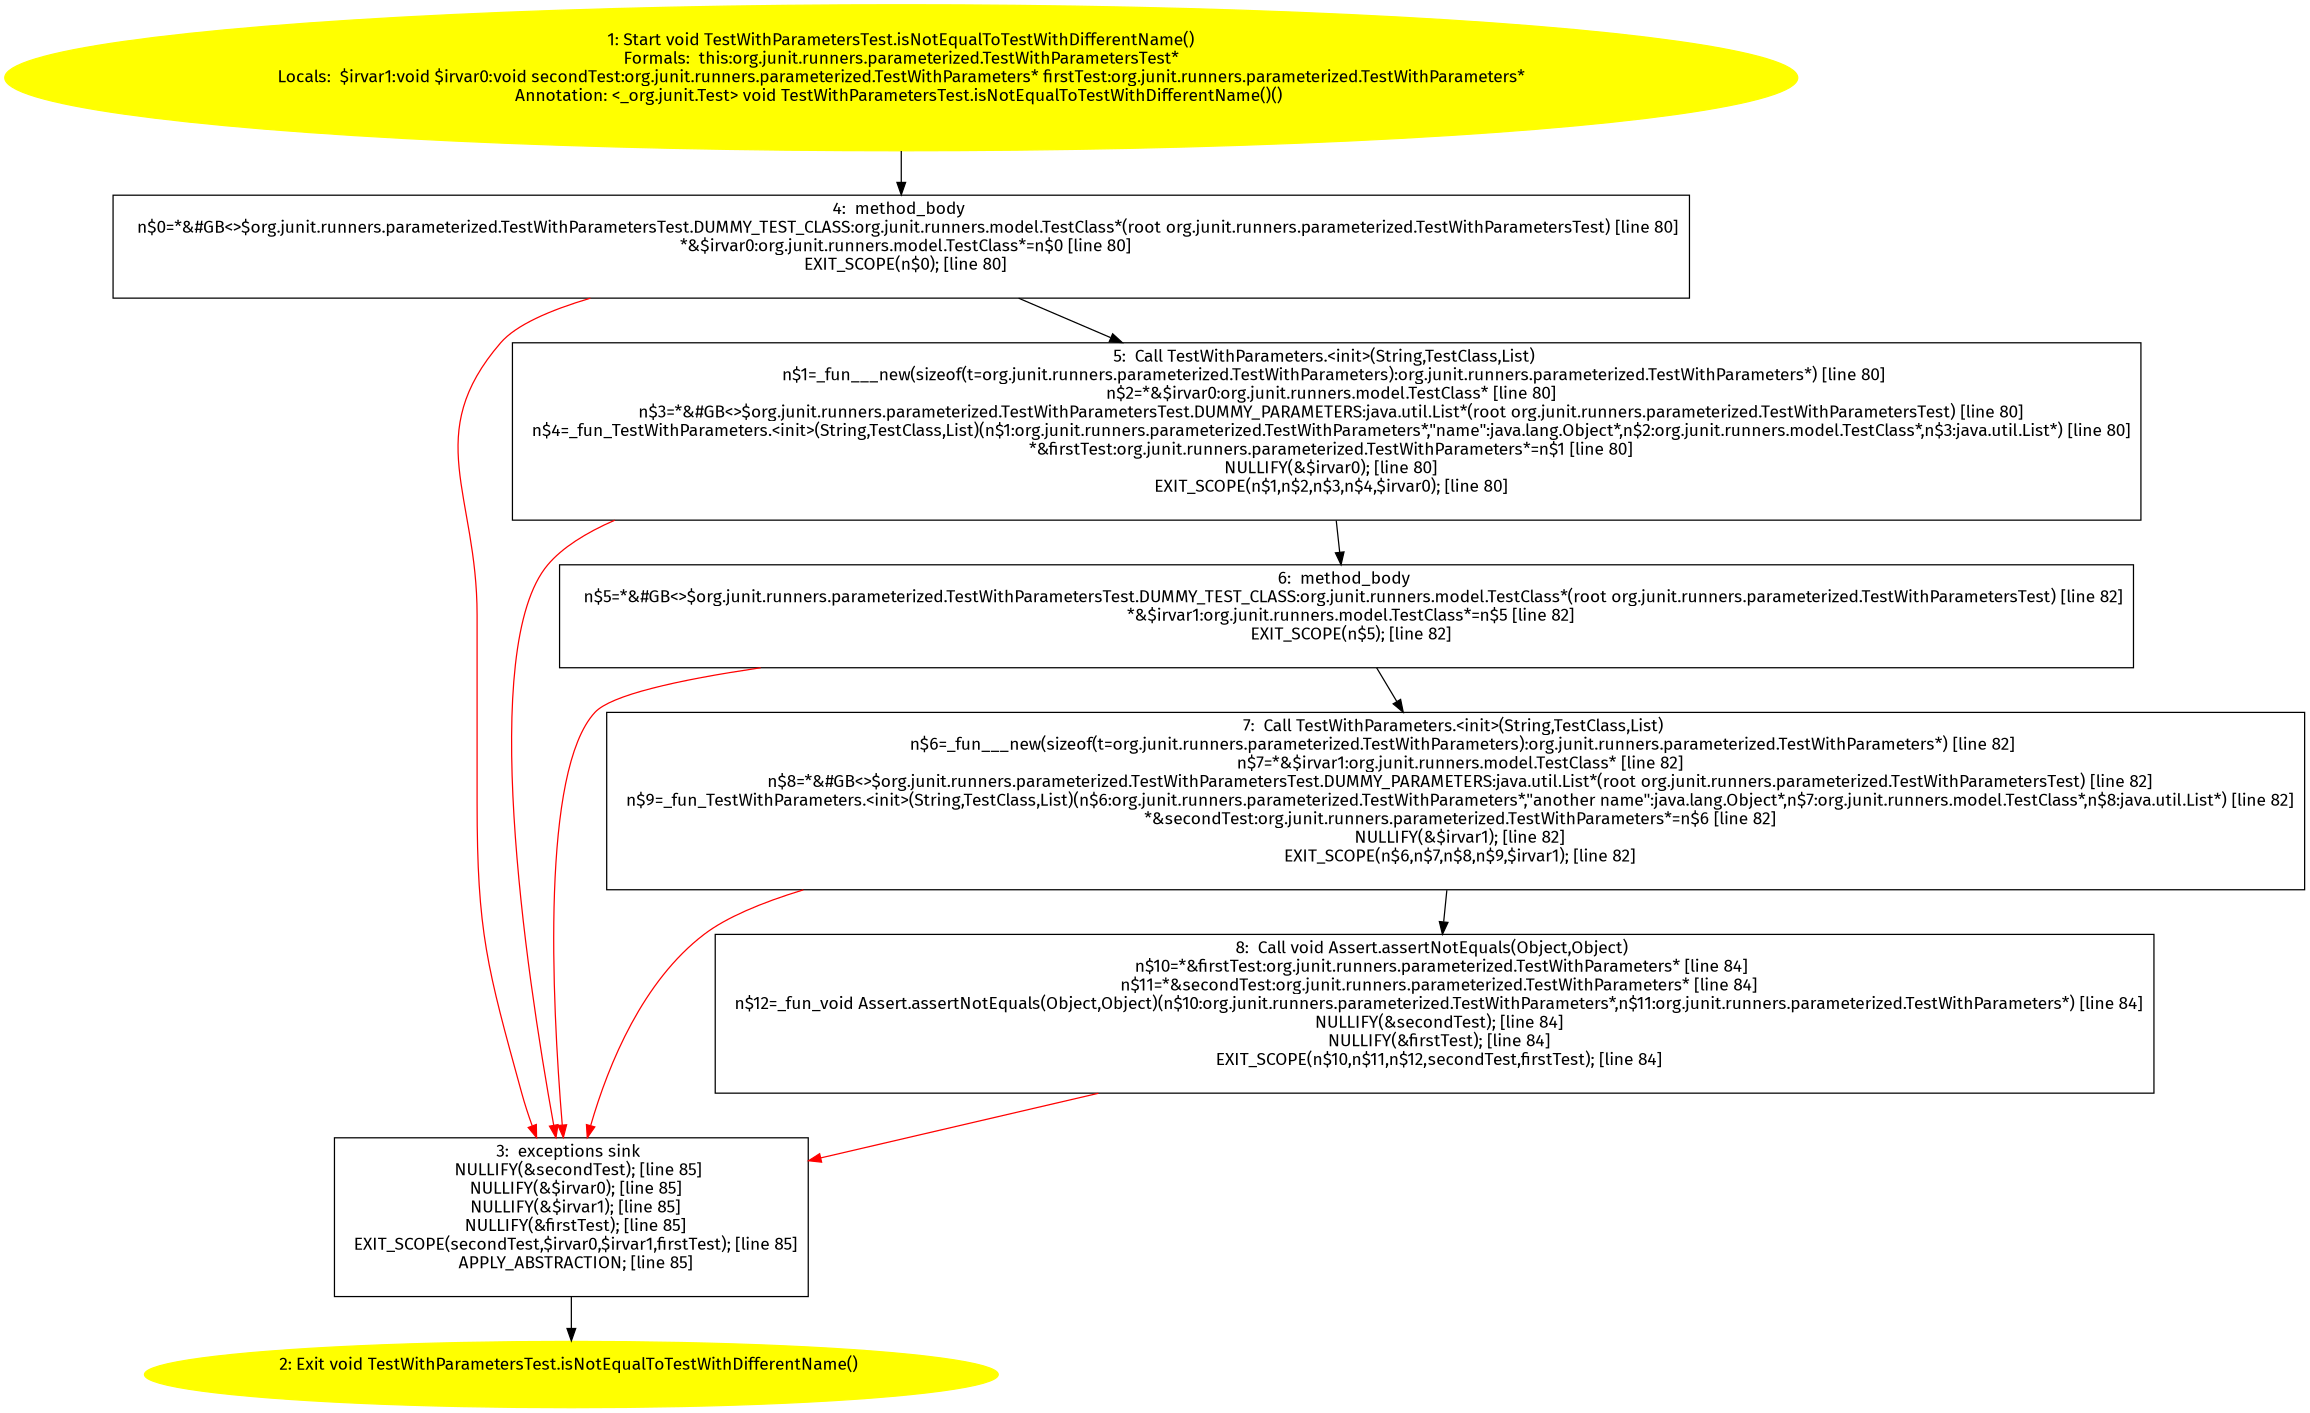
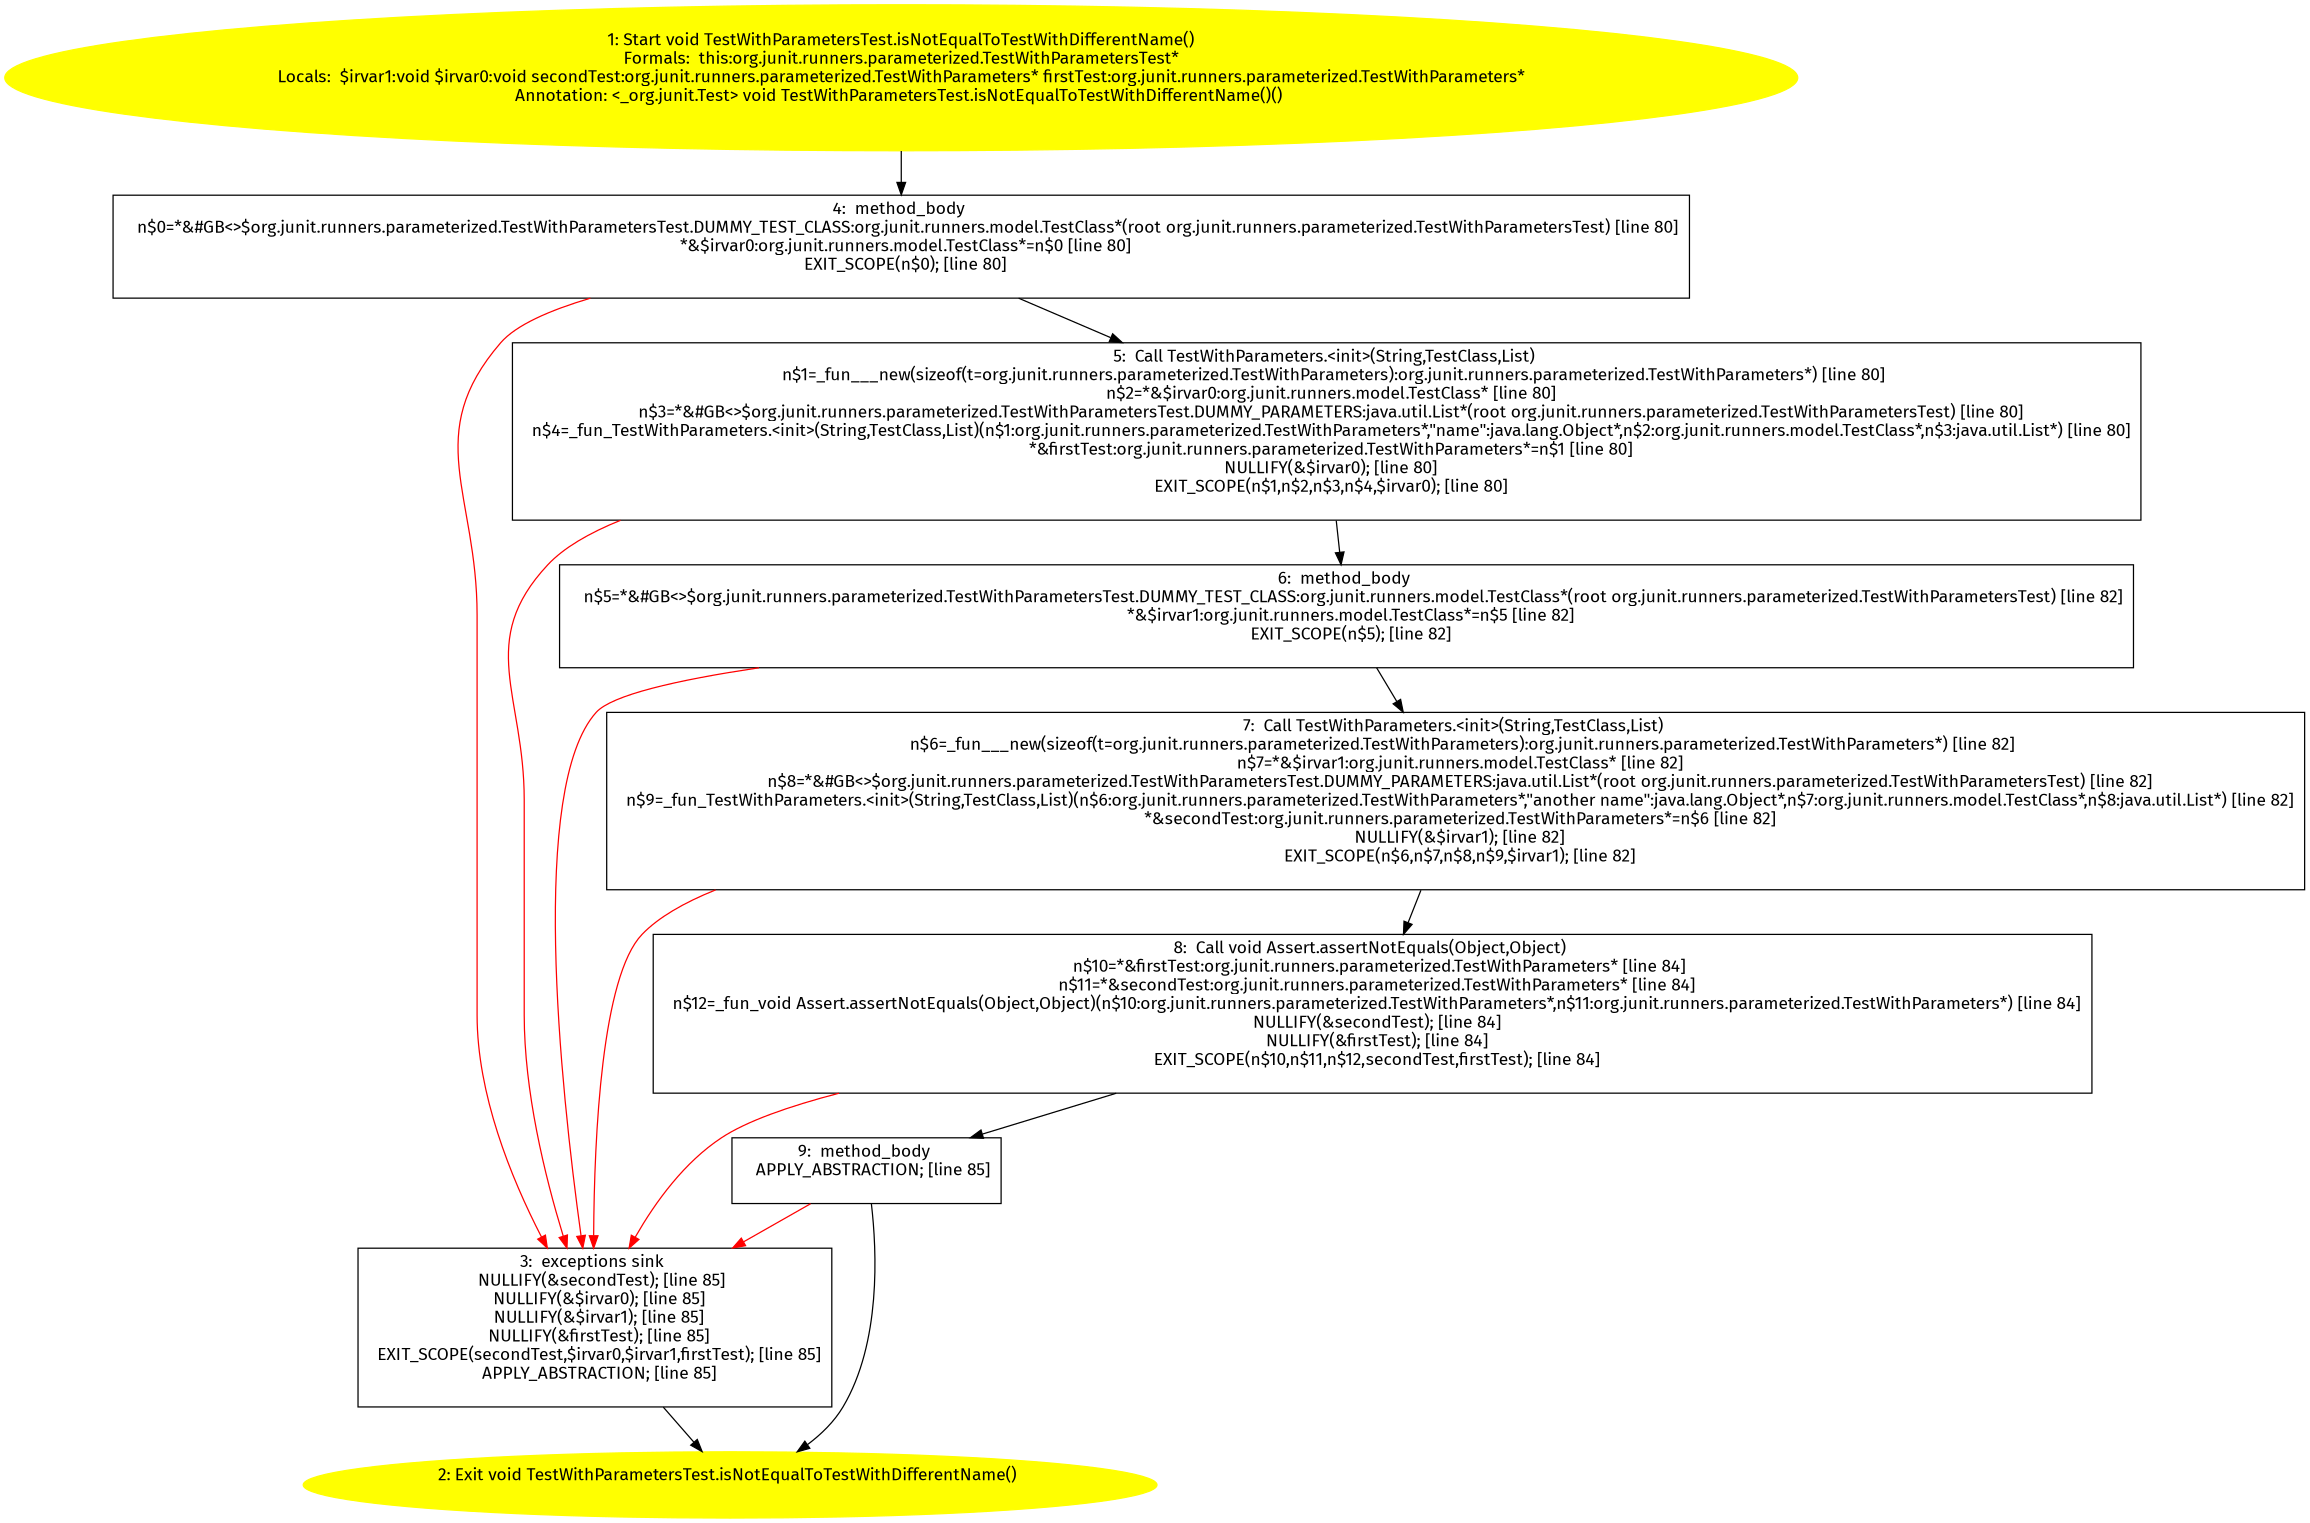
none -> (867, 1171)
